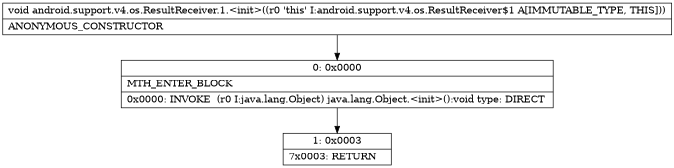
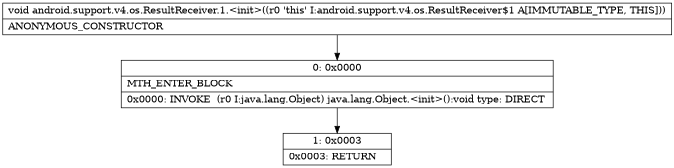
(337, 157) -> (337, 157)
